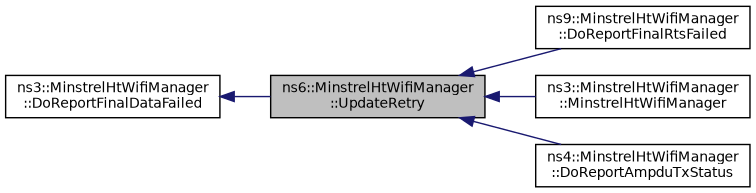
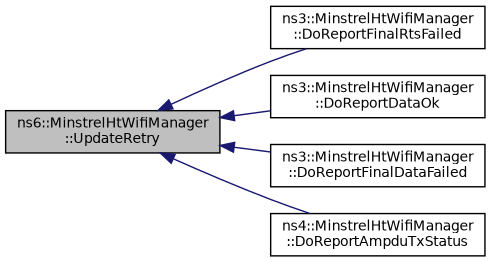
(643, 27) -> (378, 27)
(252, 97) -> (252, 150)
(643, 97) -> (378, 97)
